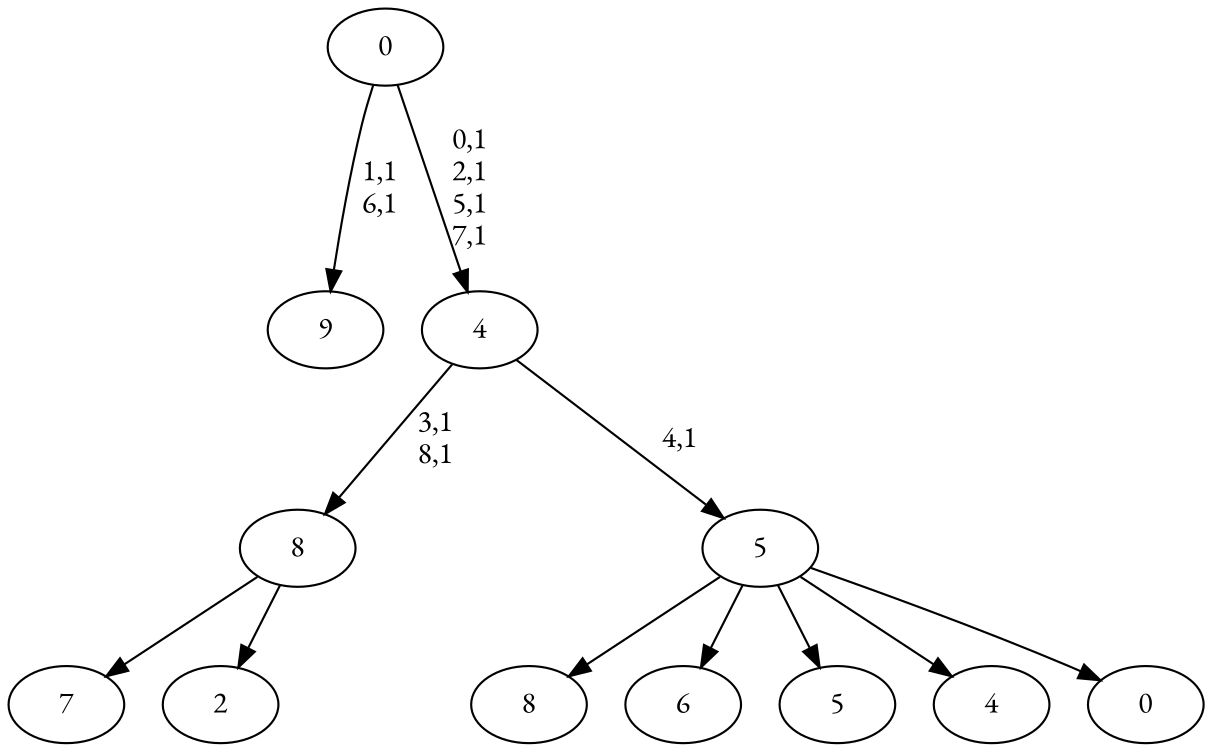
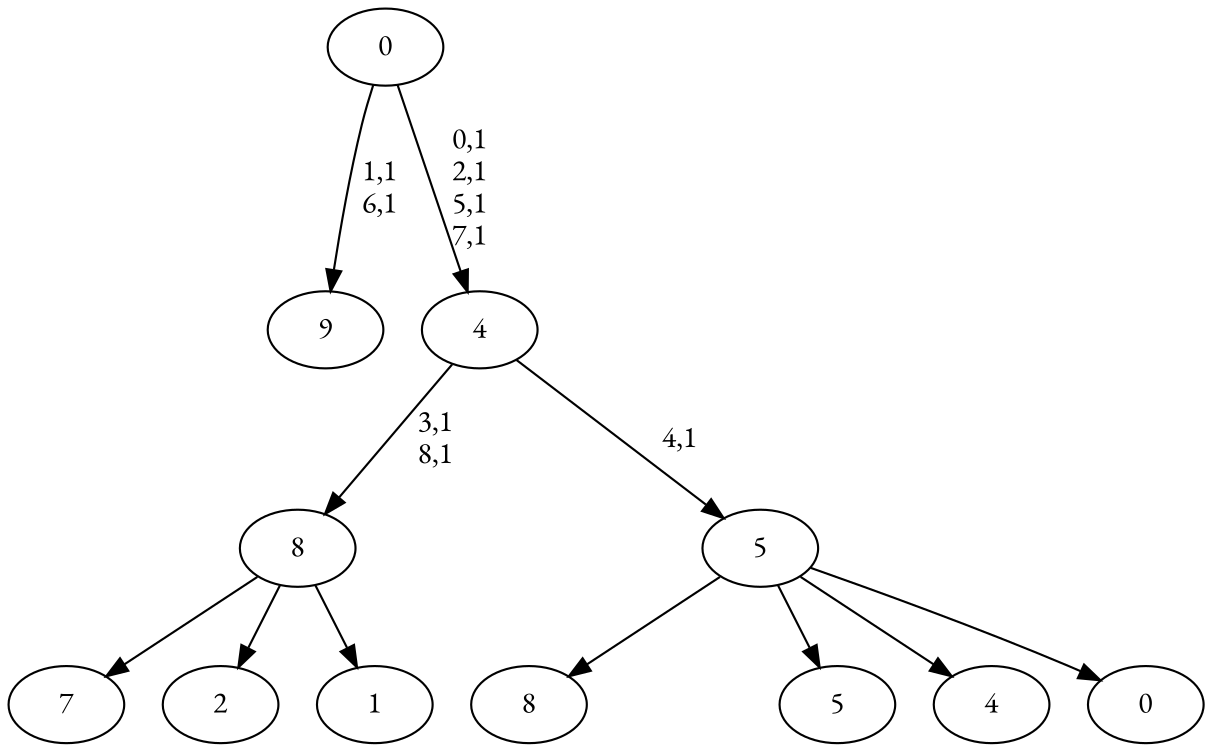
none -> (375, 705)
(683, 705) -> none
